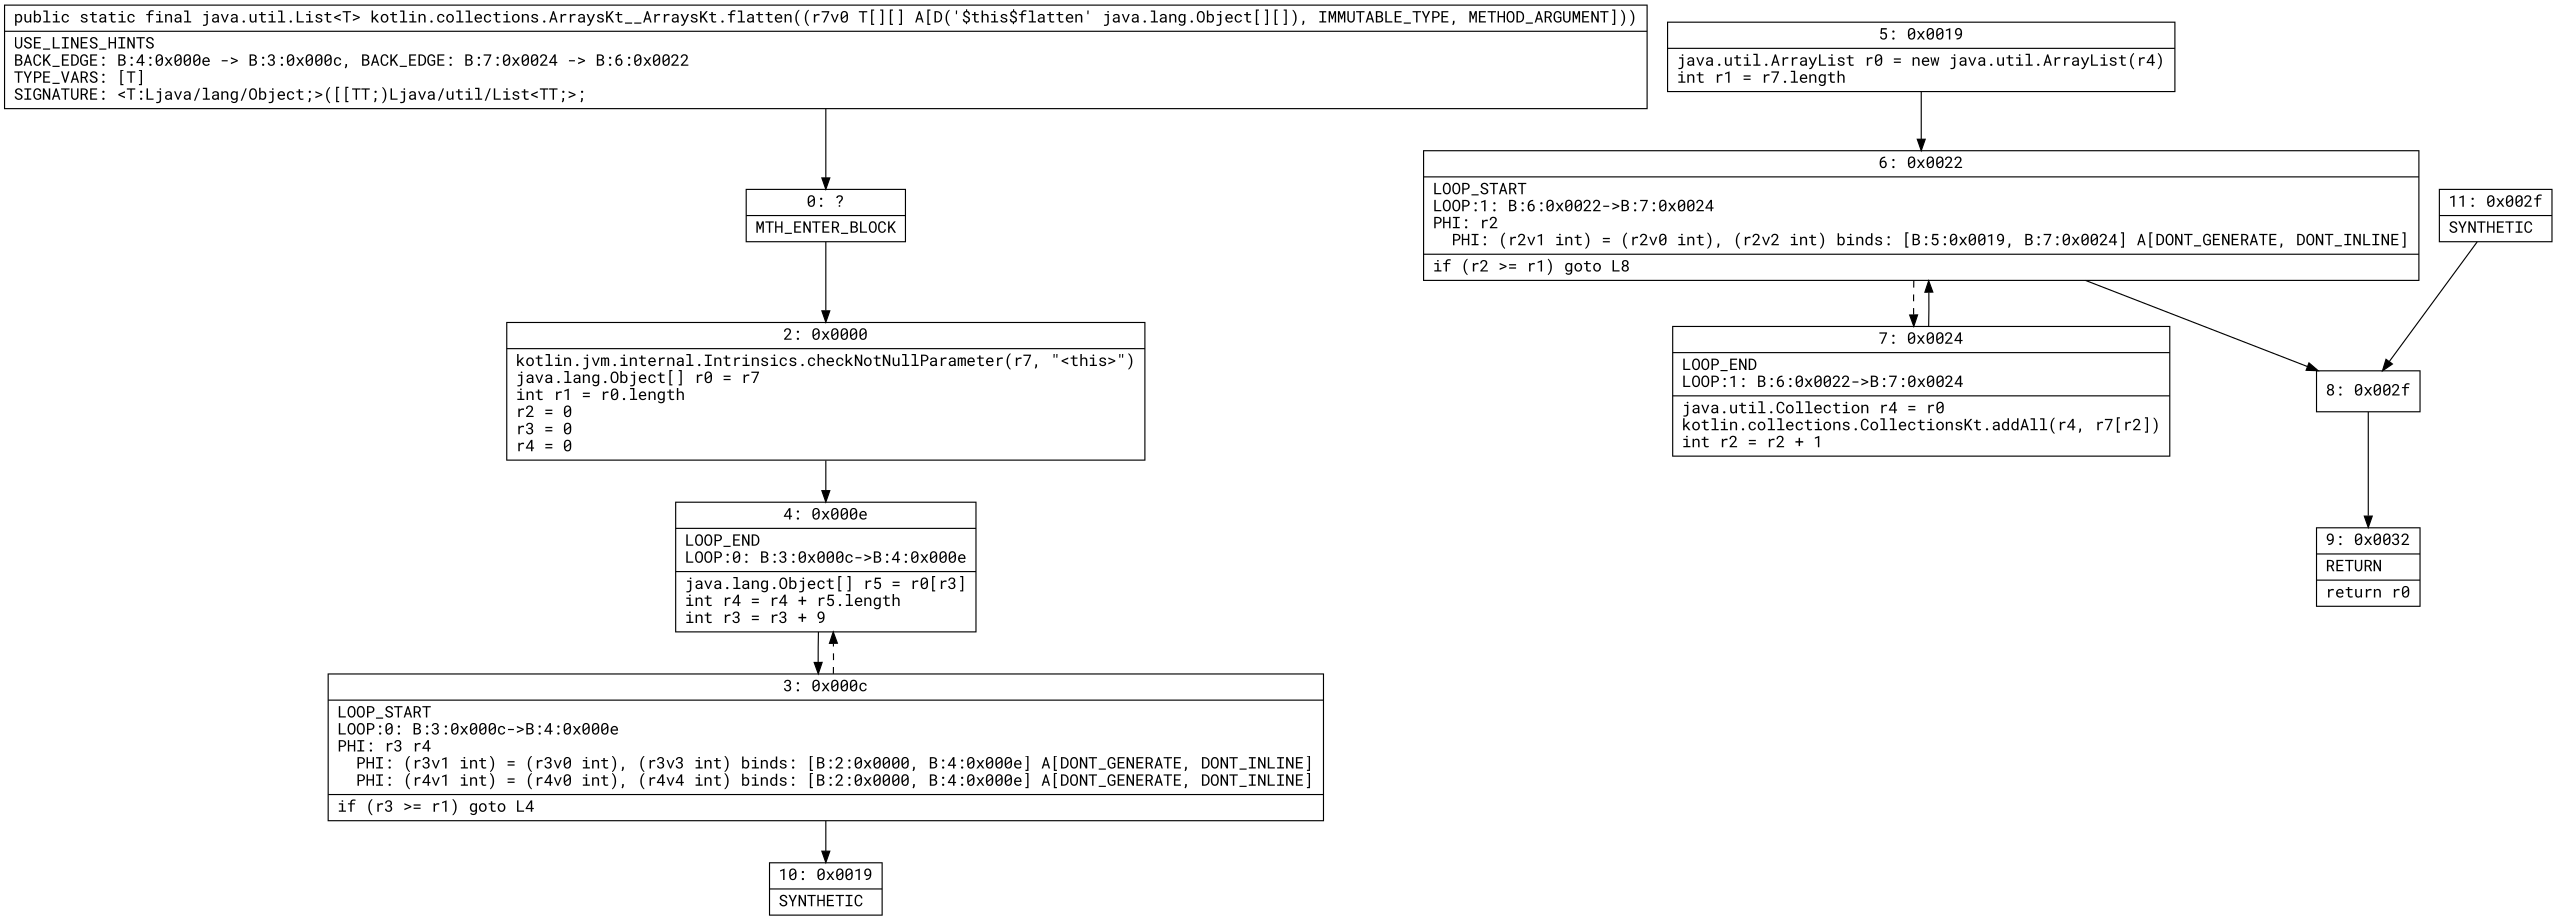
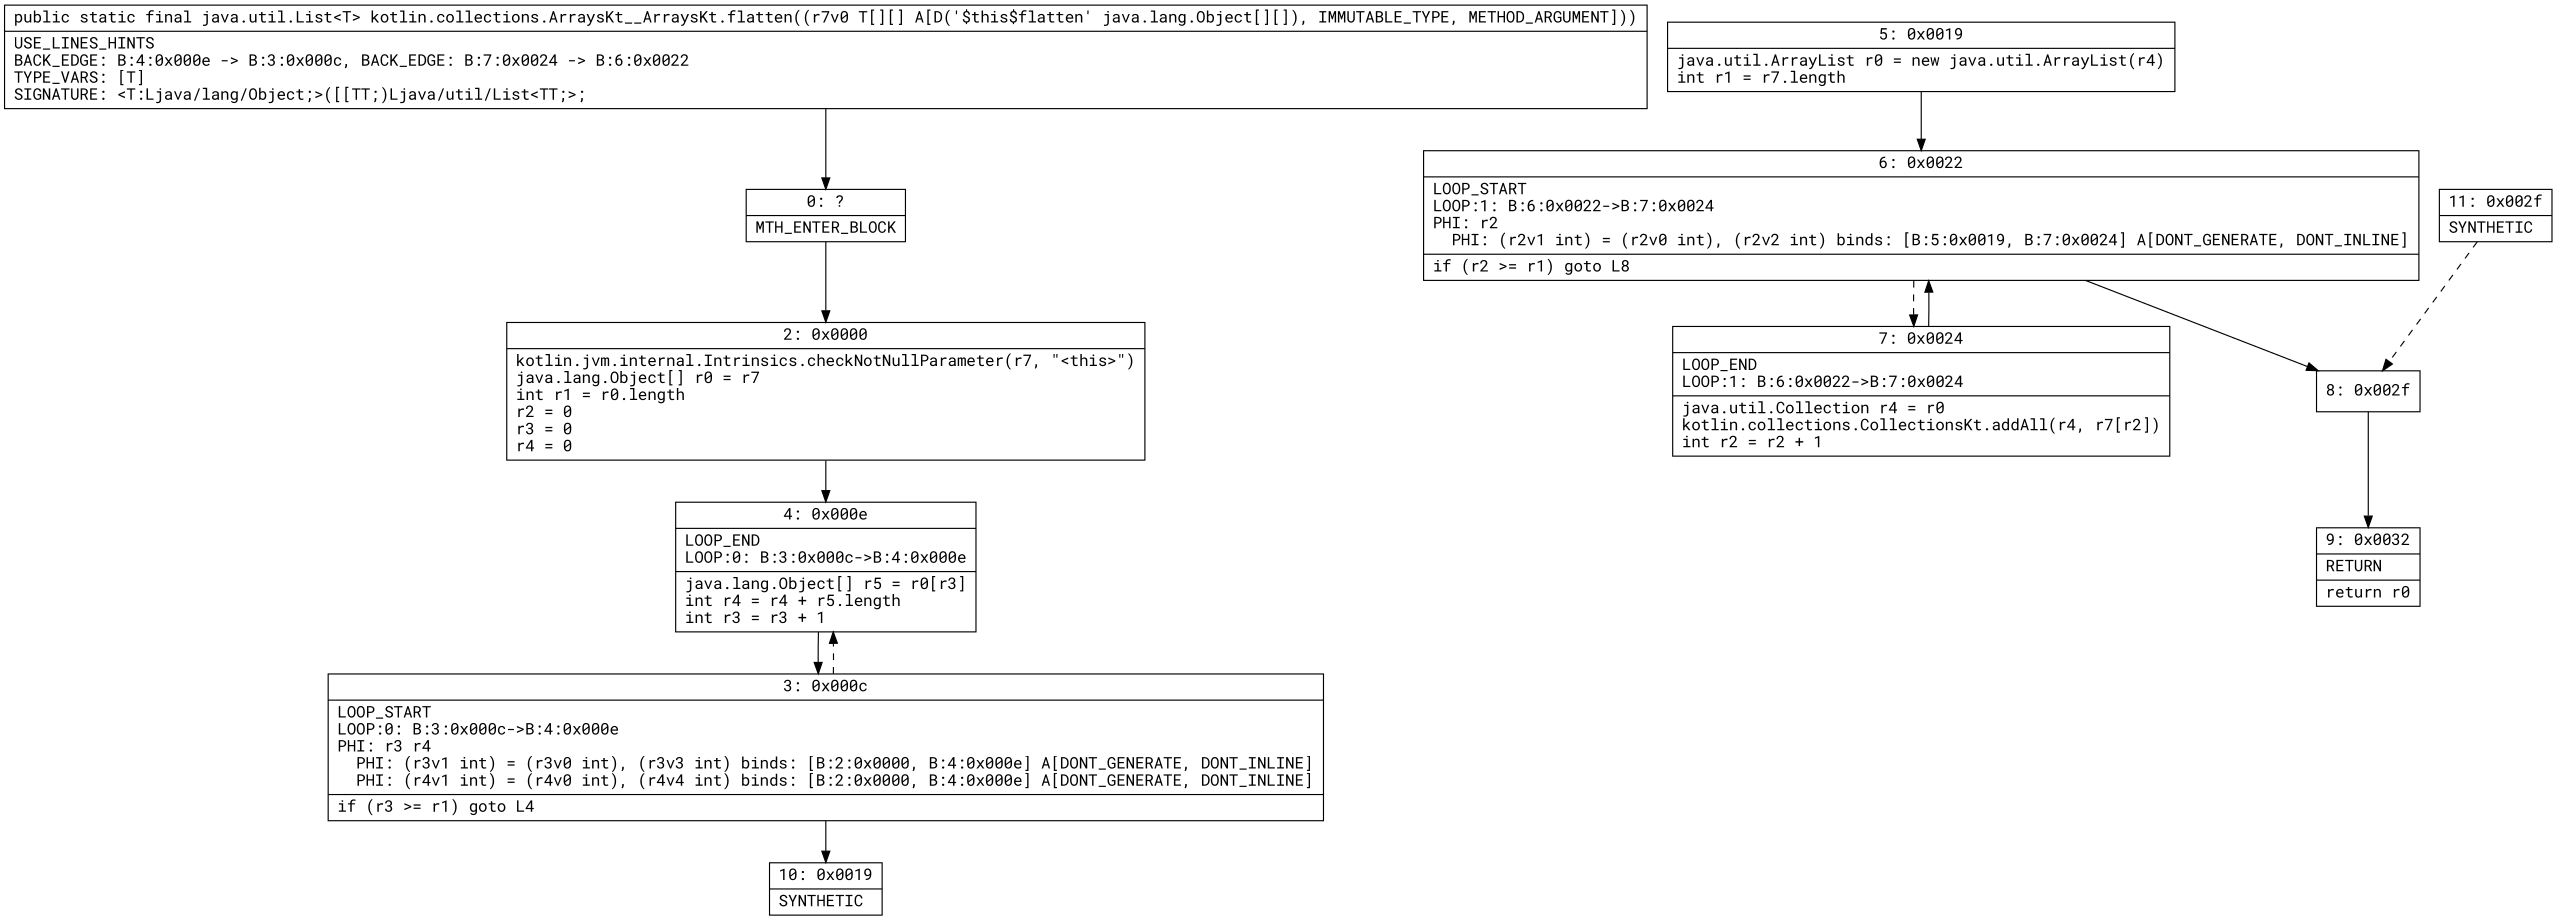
(2433, 302) -> (2433, 302)
(755, 618) -> (755, 618)
